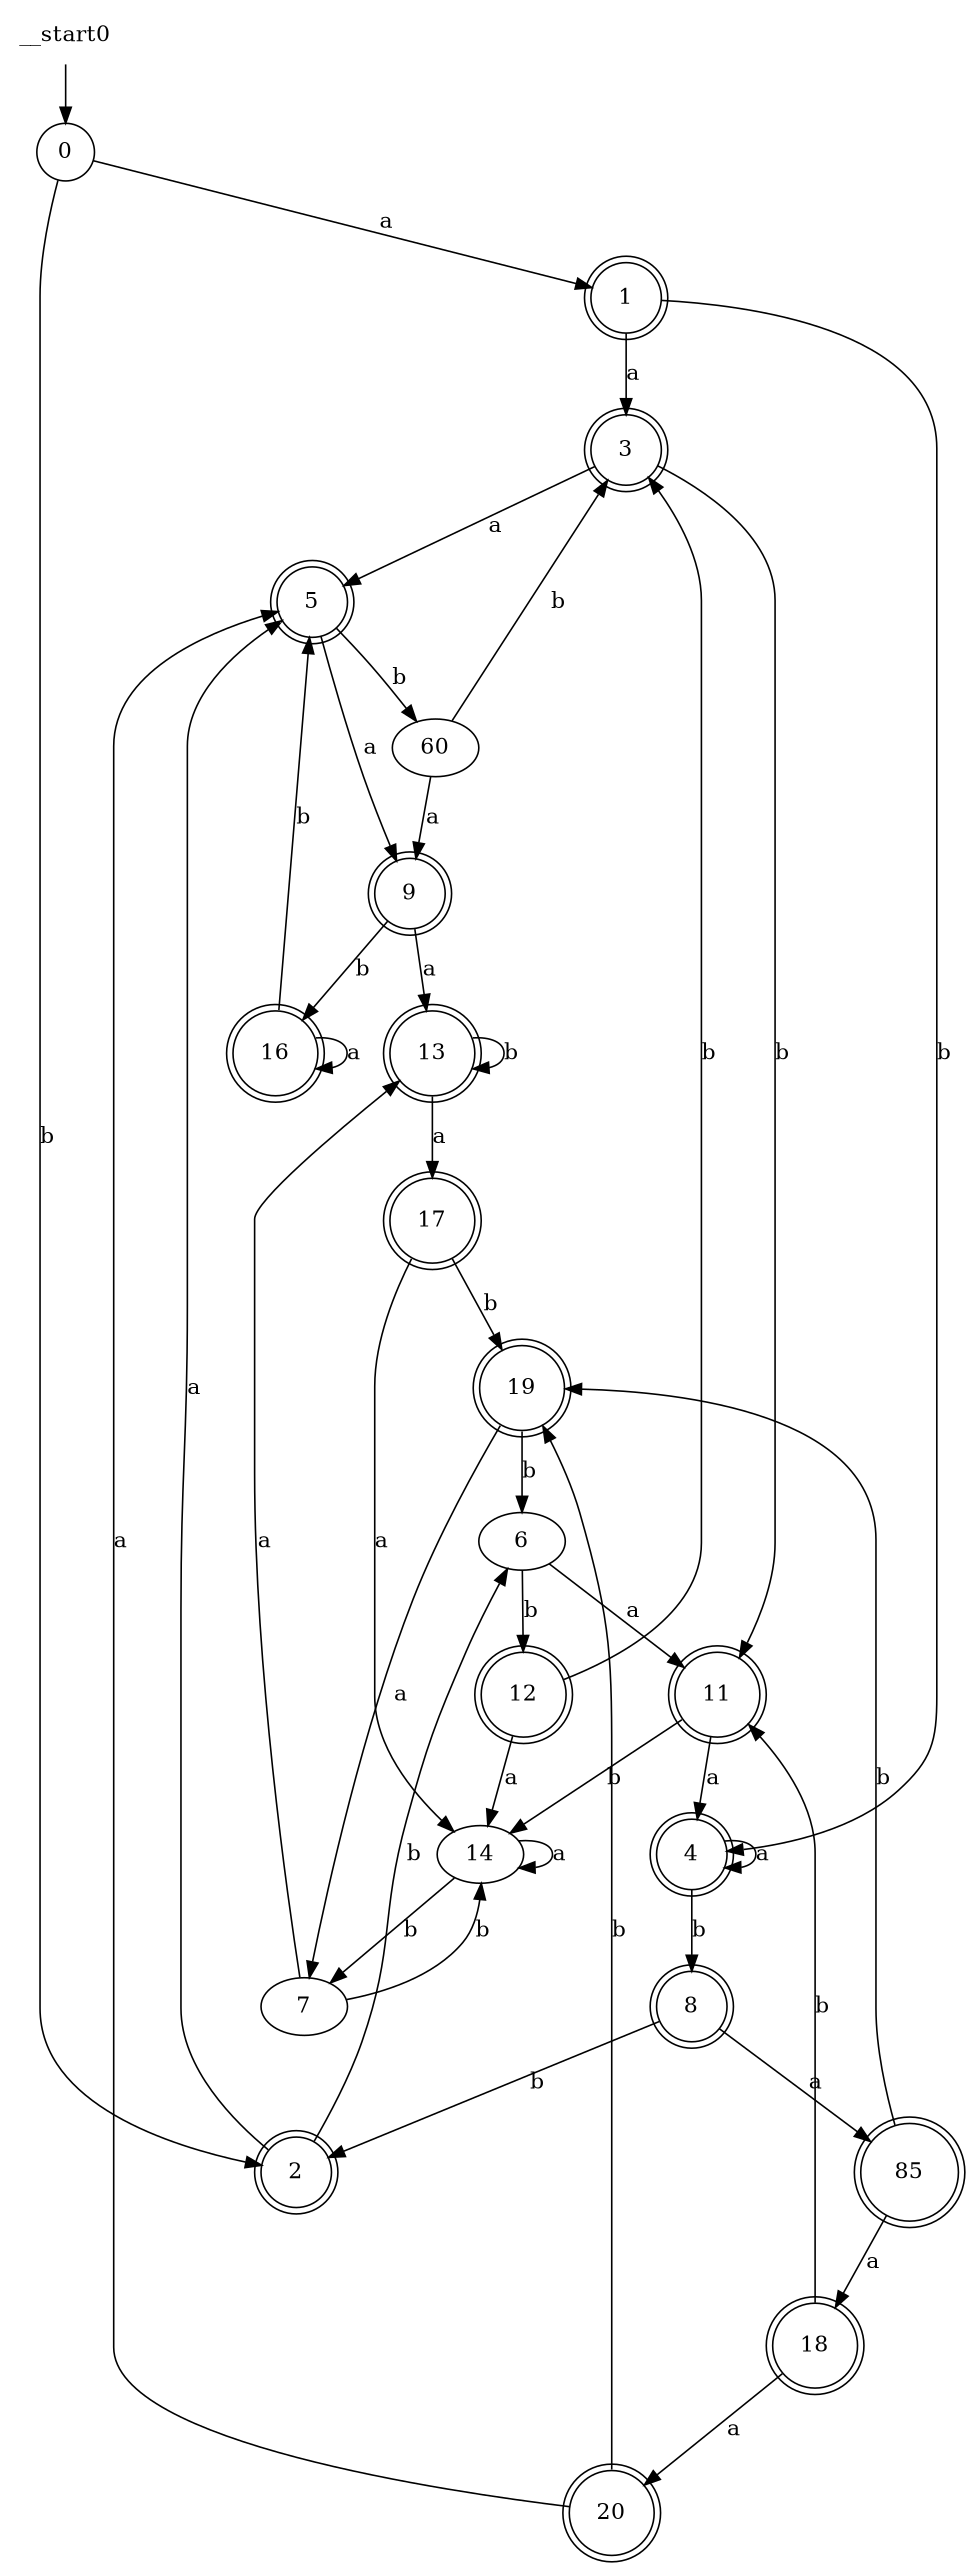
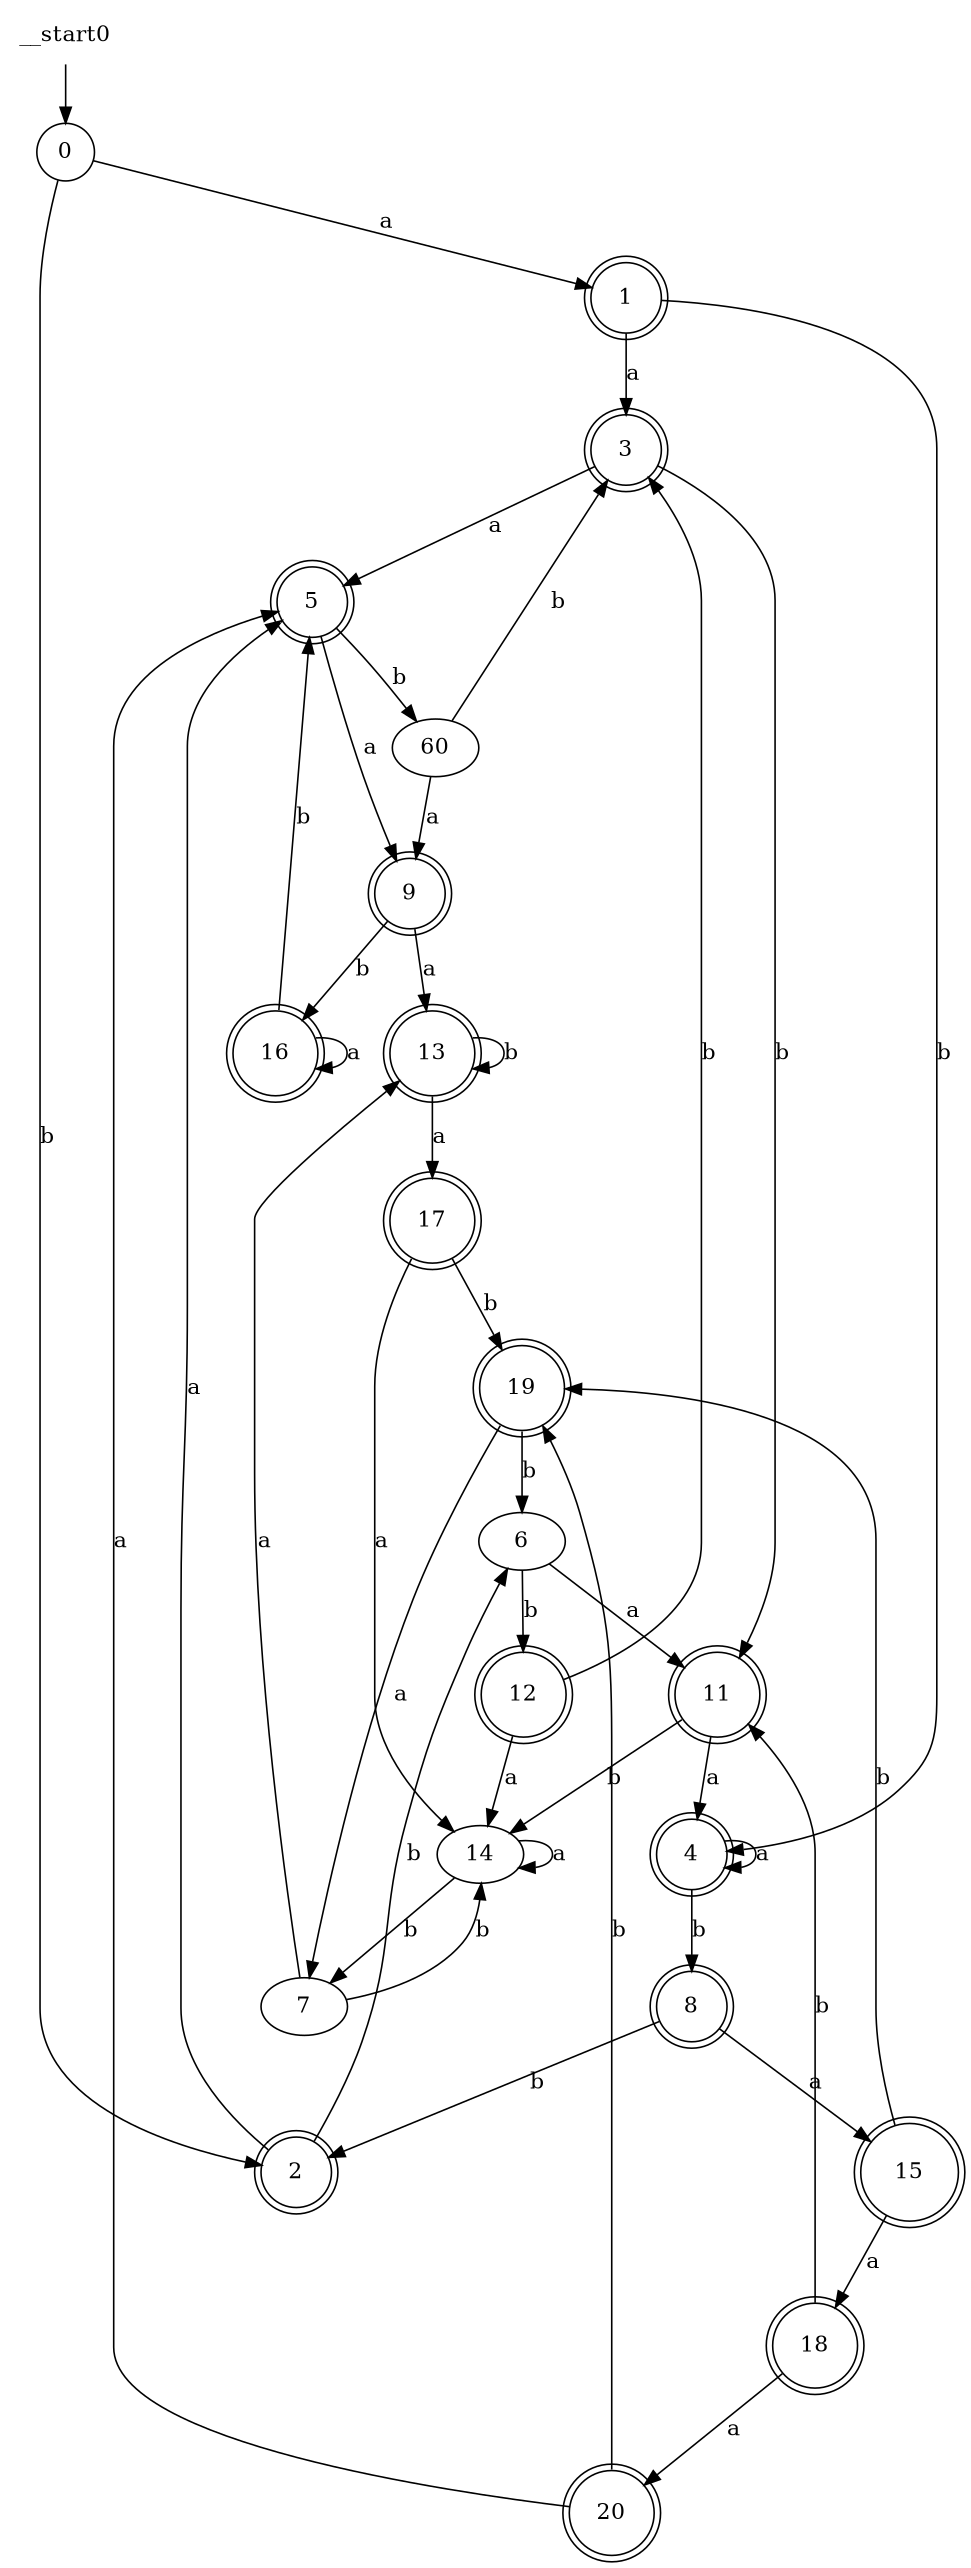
(910, 2172) -> (910, 2172)
